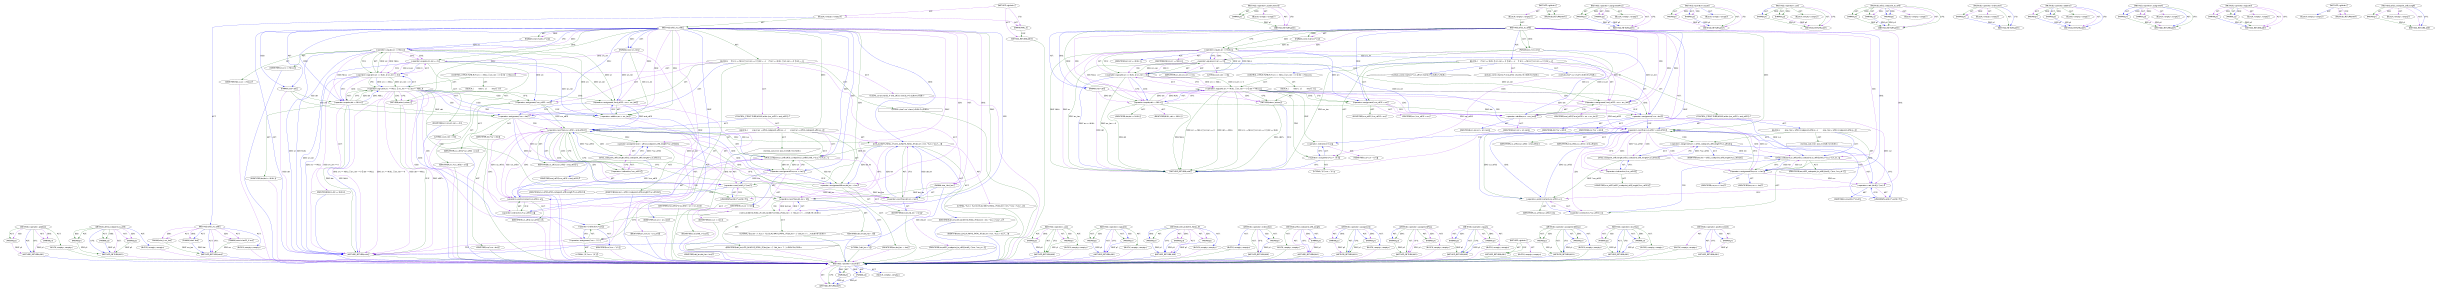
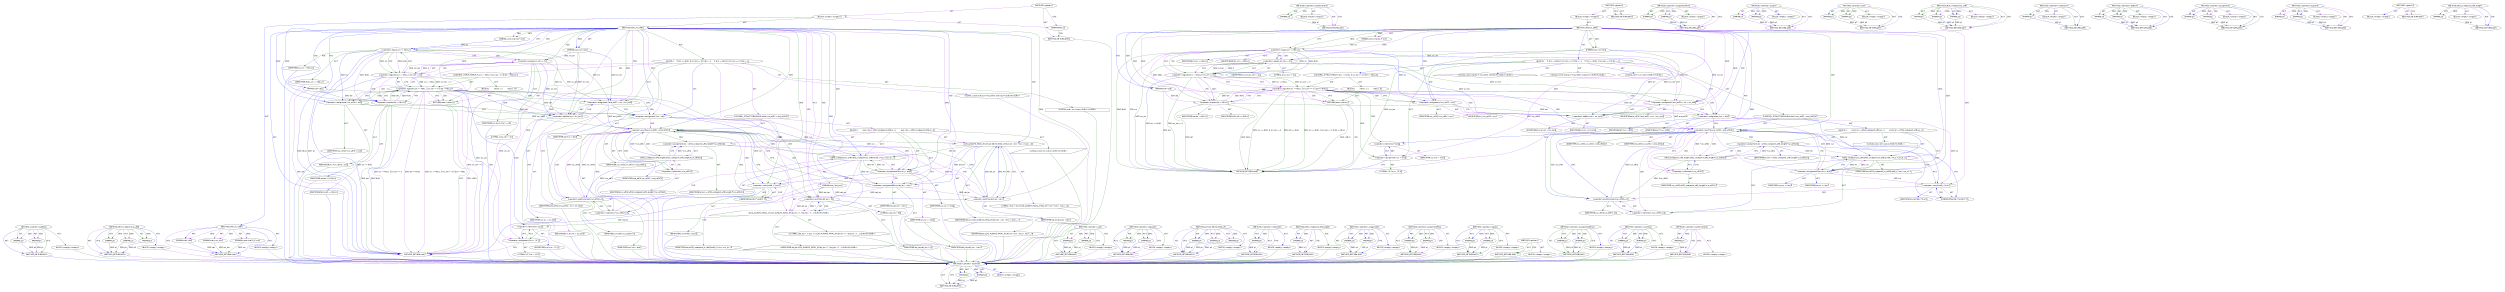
(933, 192) -> (841, 192)
(905, 206) -> (1008, 214)
